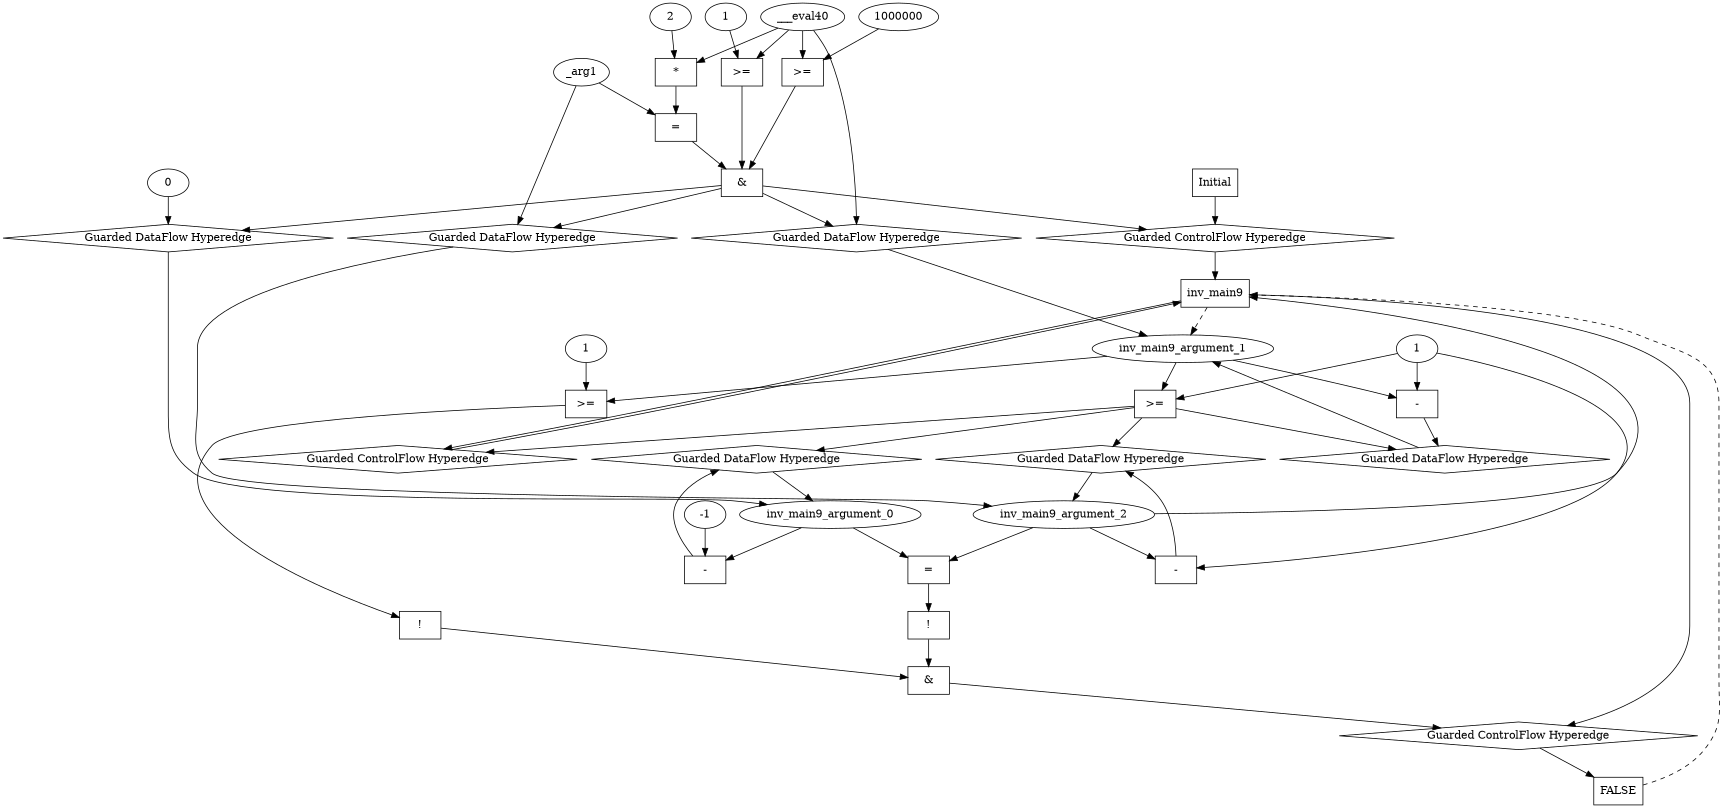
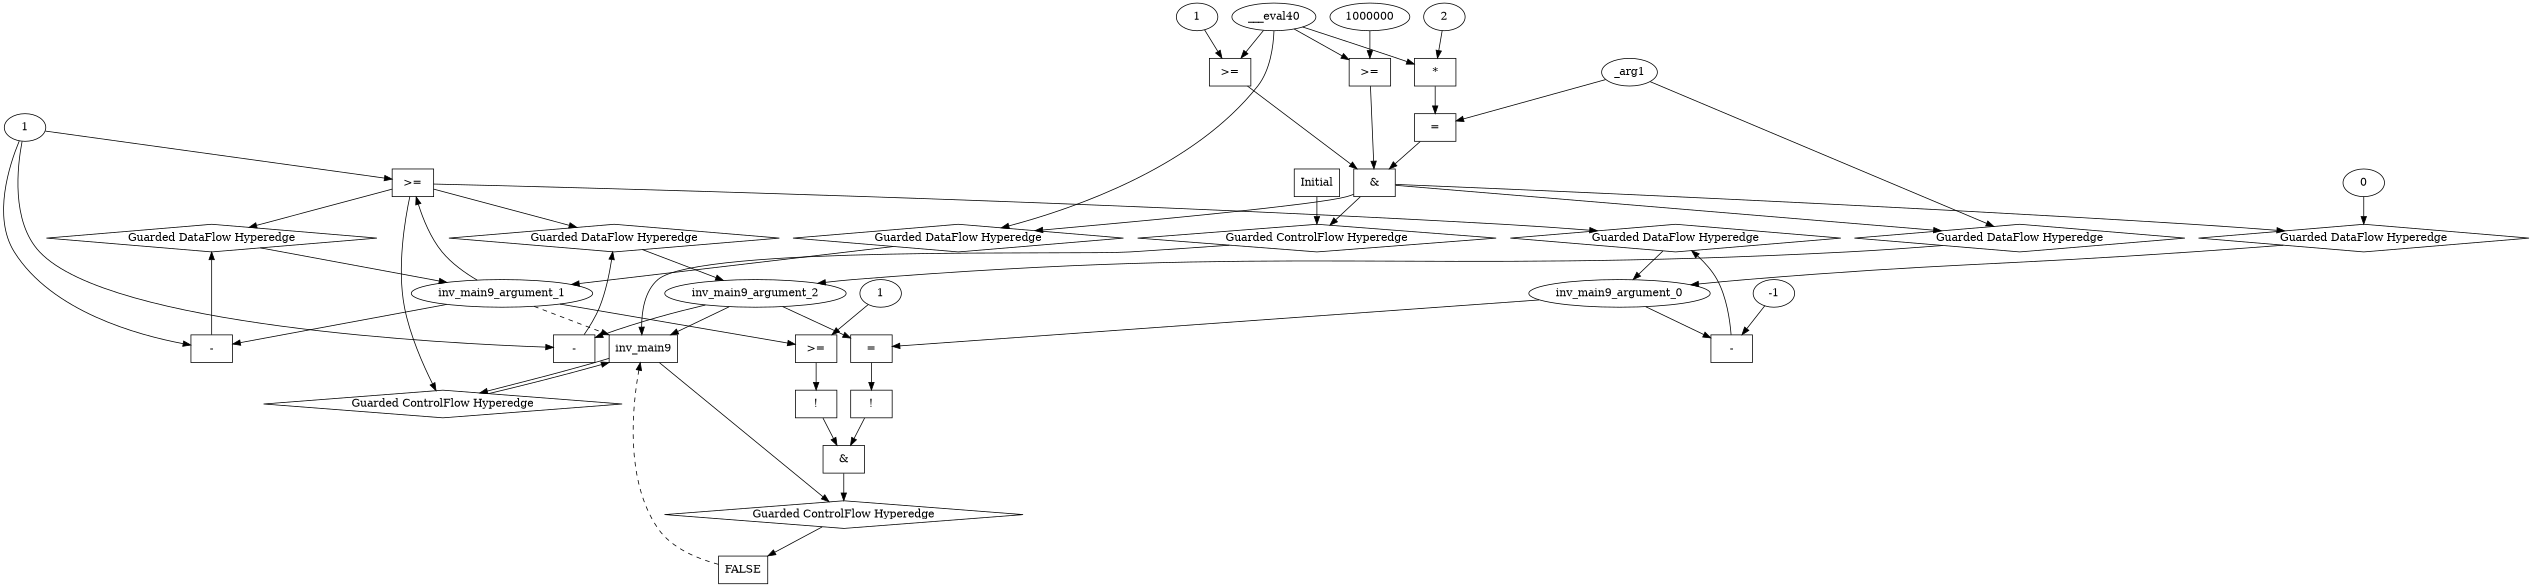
(1201, 318) -> (568, 319)
